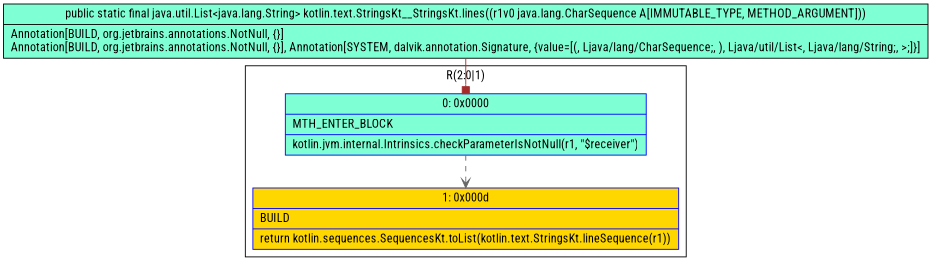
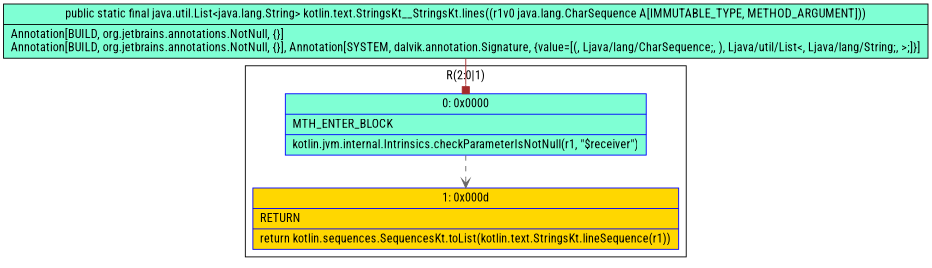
(275, 218) -> (280, 218)
